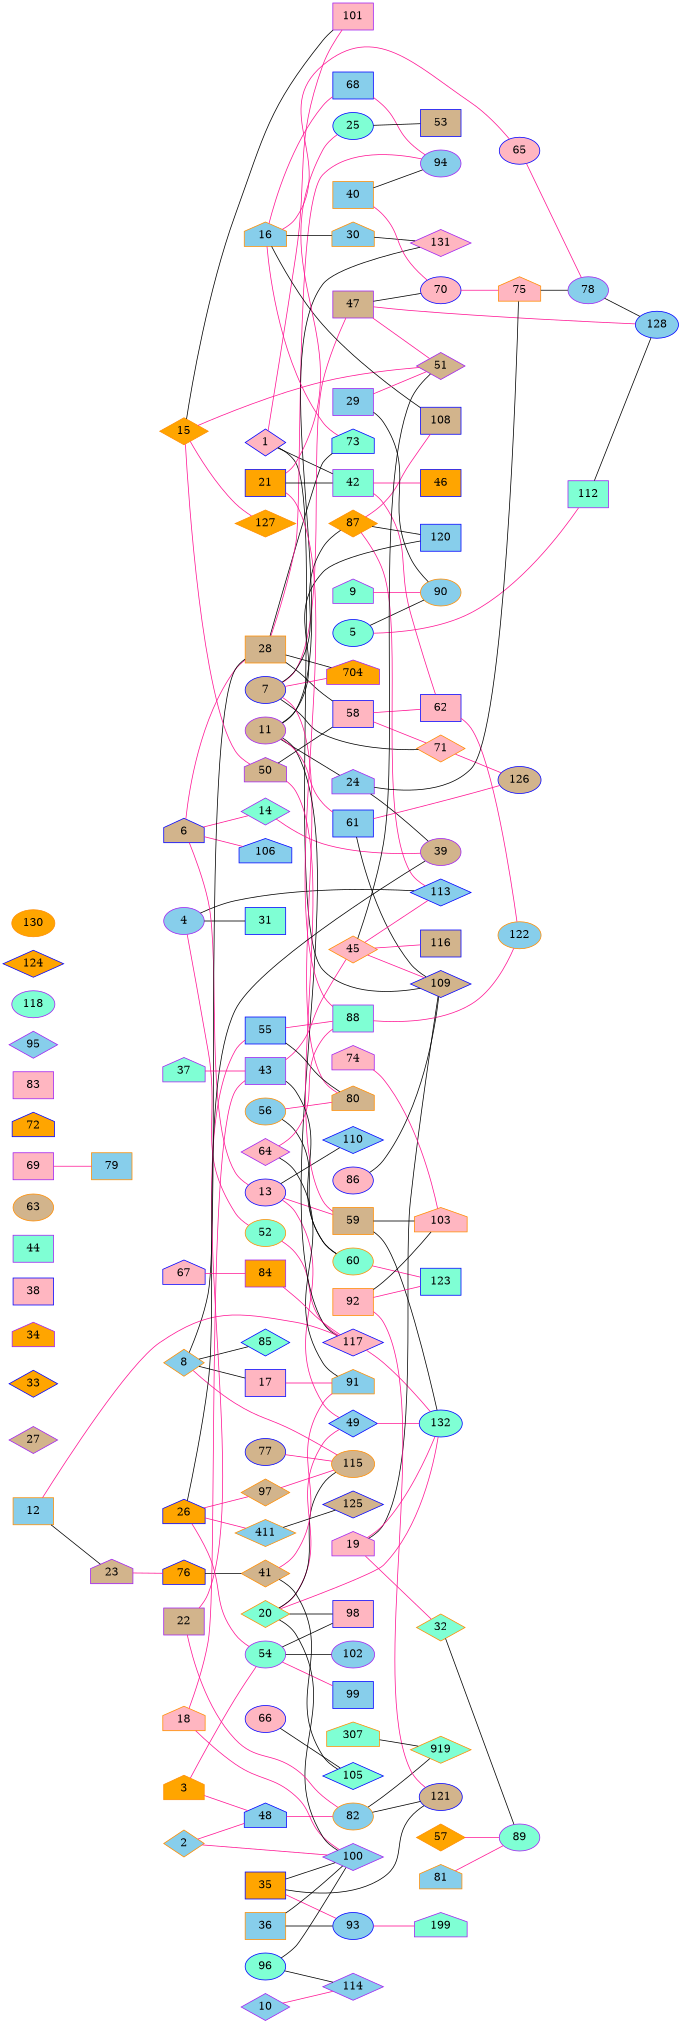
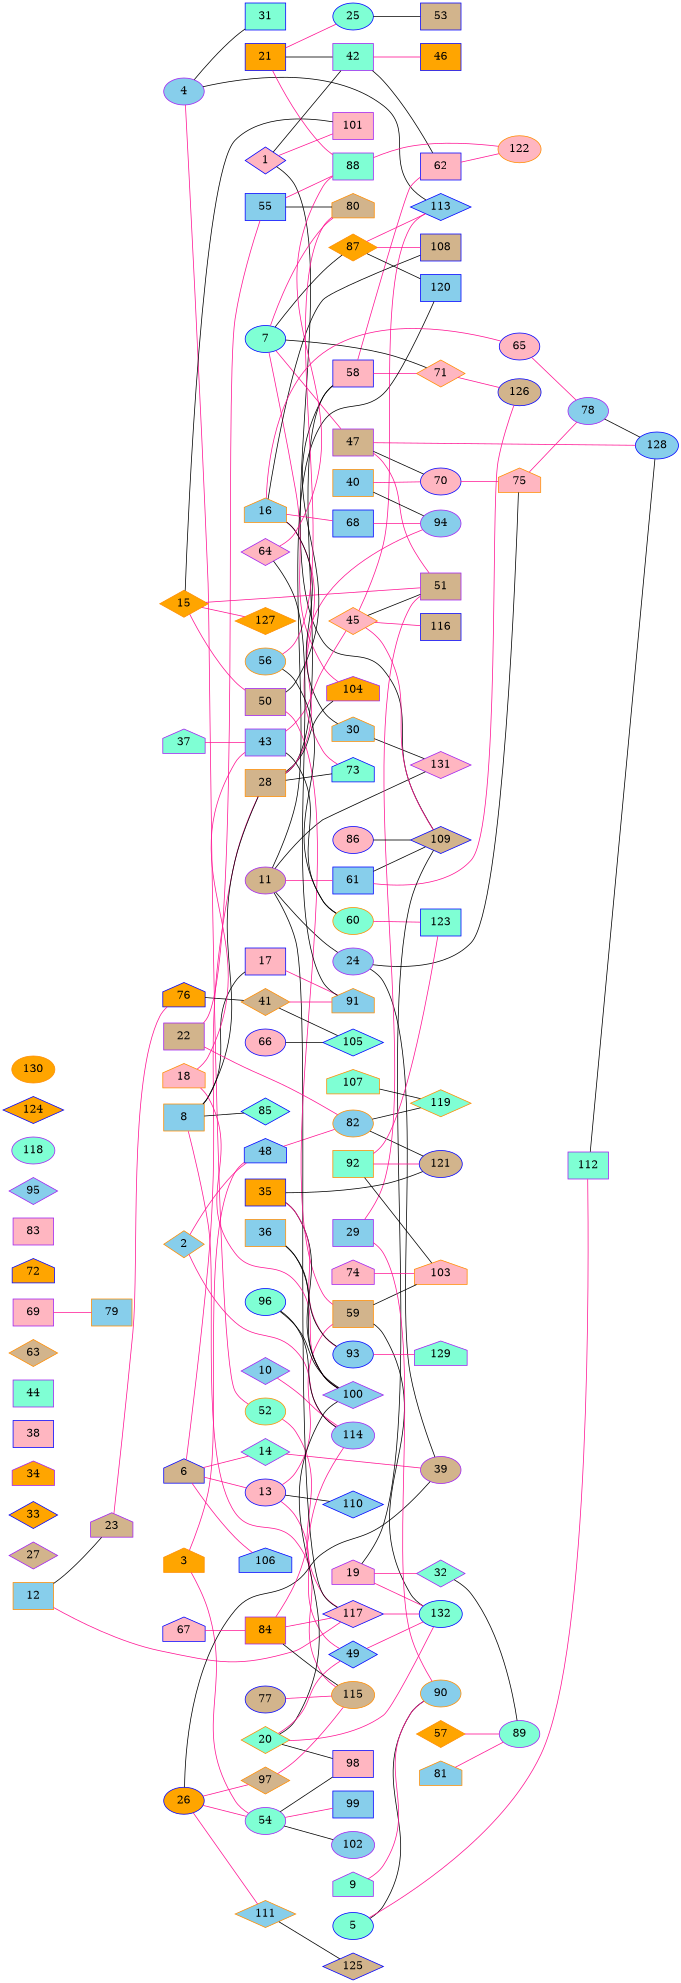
(554, 290) -> (551, 450)
(441, 366) -> (441, 586)
(399, 497) -> (404, 1461)
(405, 586) -> (406, 109)
(353, 674) -> (353, 690)
(265, 690) -> (265, 339)
(265, 771) -> (265, 702)
(353, 783) -> (353, 962)
(520, 935) -> (520, 149)
(33, 1208) -> (33, 1353)
(353, 1302) -> (353, 1164)
(184, 1363) -> (184, 1118)
none -> (315, 1505)
(184, 1513) -> (184, 1801)
(265, 1533) -> (265, 1914)
(309, 1541) -> (310, 1665)
(441, 1628) -> (441, 1574)
(353, 1736) -> (353, 1083)
(441, 1750) -> (441, 1103)
(265, 1850) -> (269, 1336)
(441, 1926) -> (441, 1354)
(353, 1987) -> (353, 1436)
